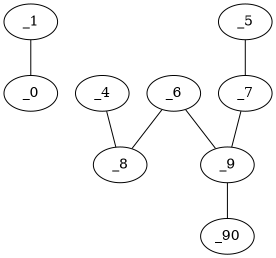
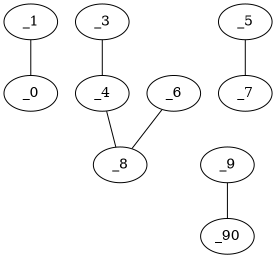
none -> (102, 22)
(201, 129) -> none
(236, 129) -> none
